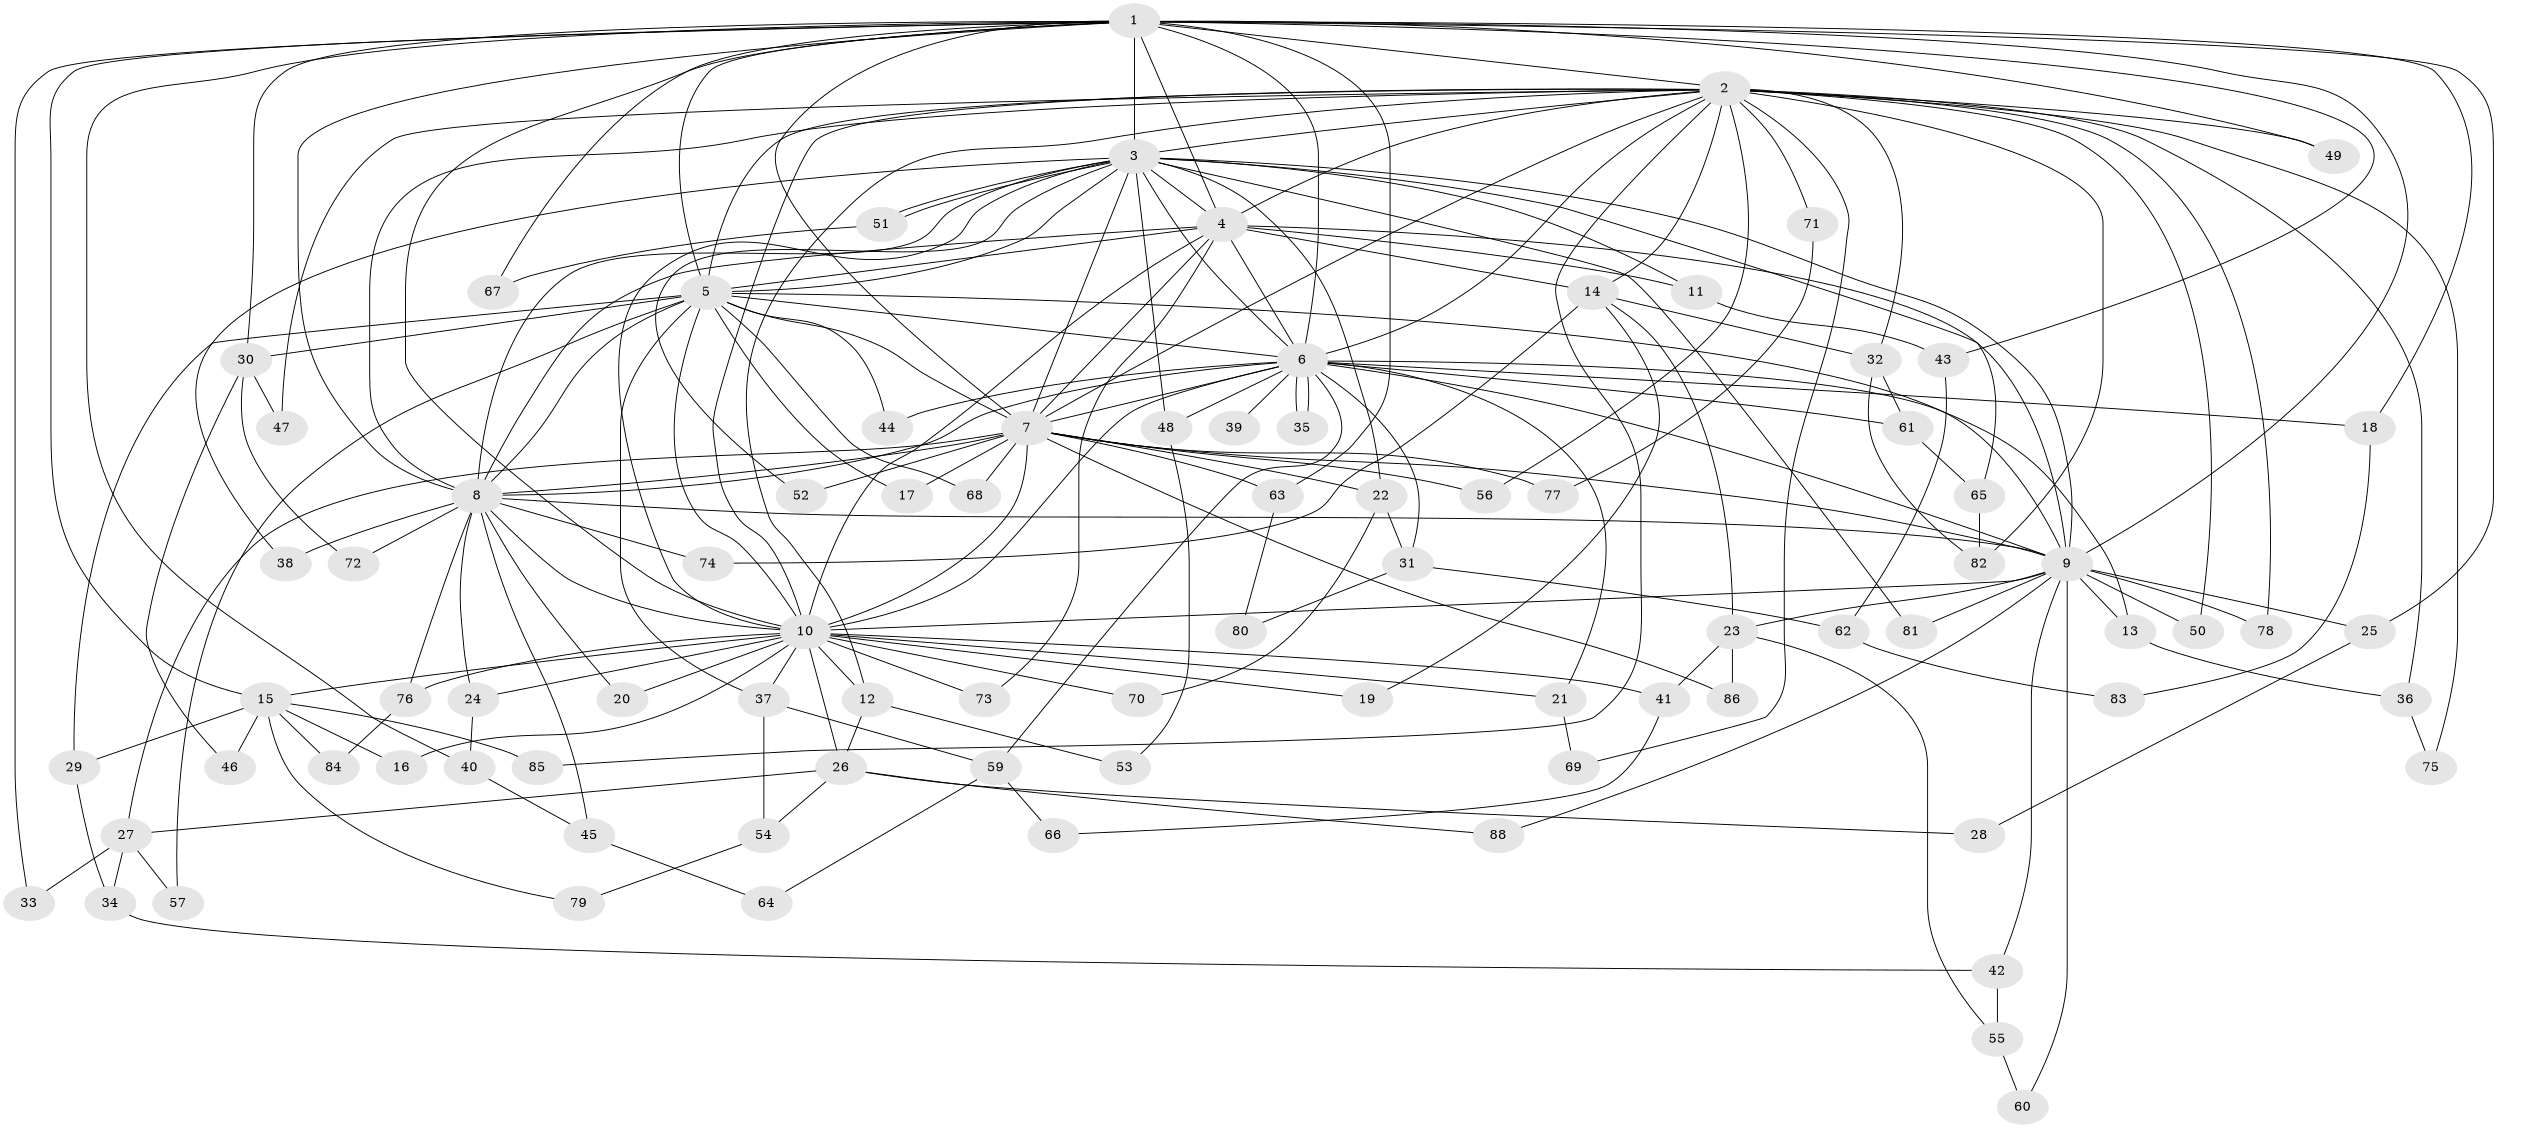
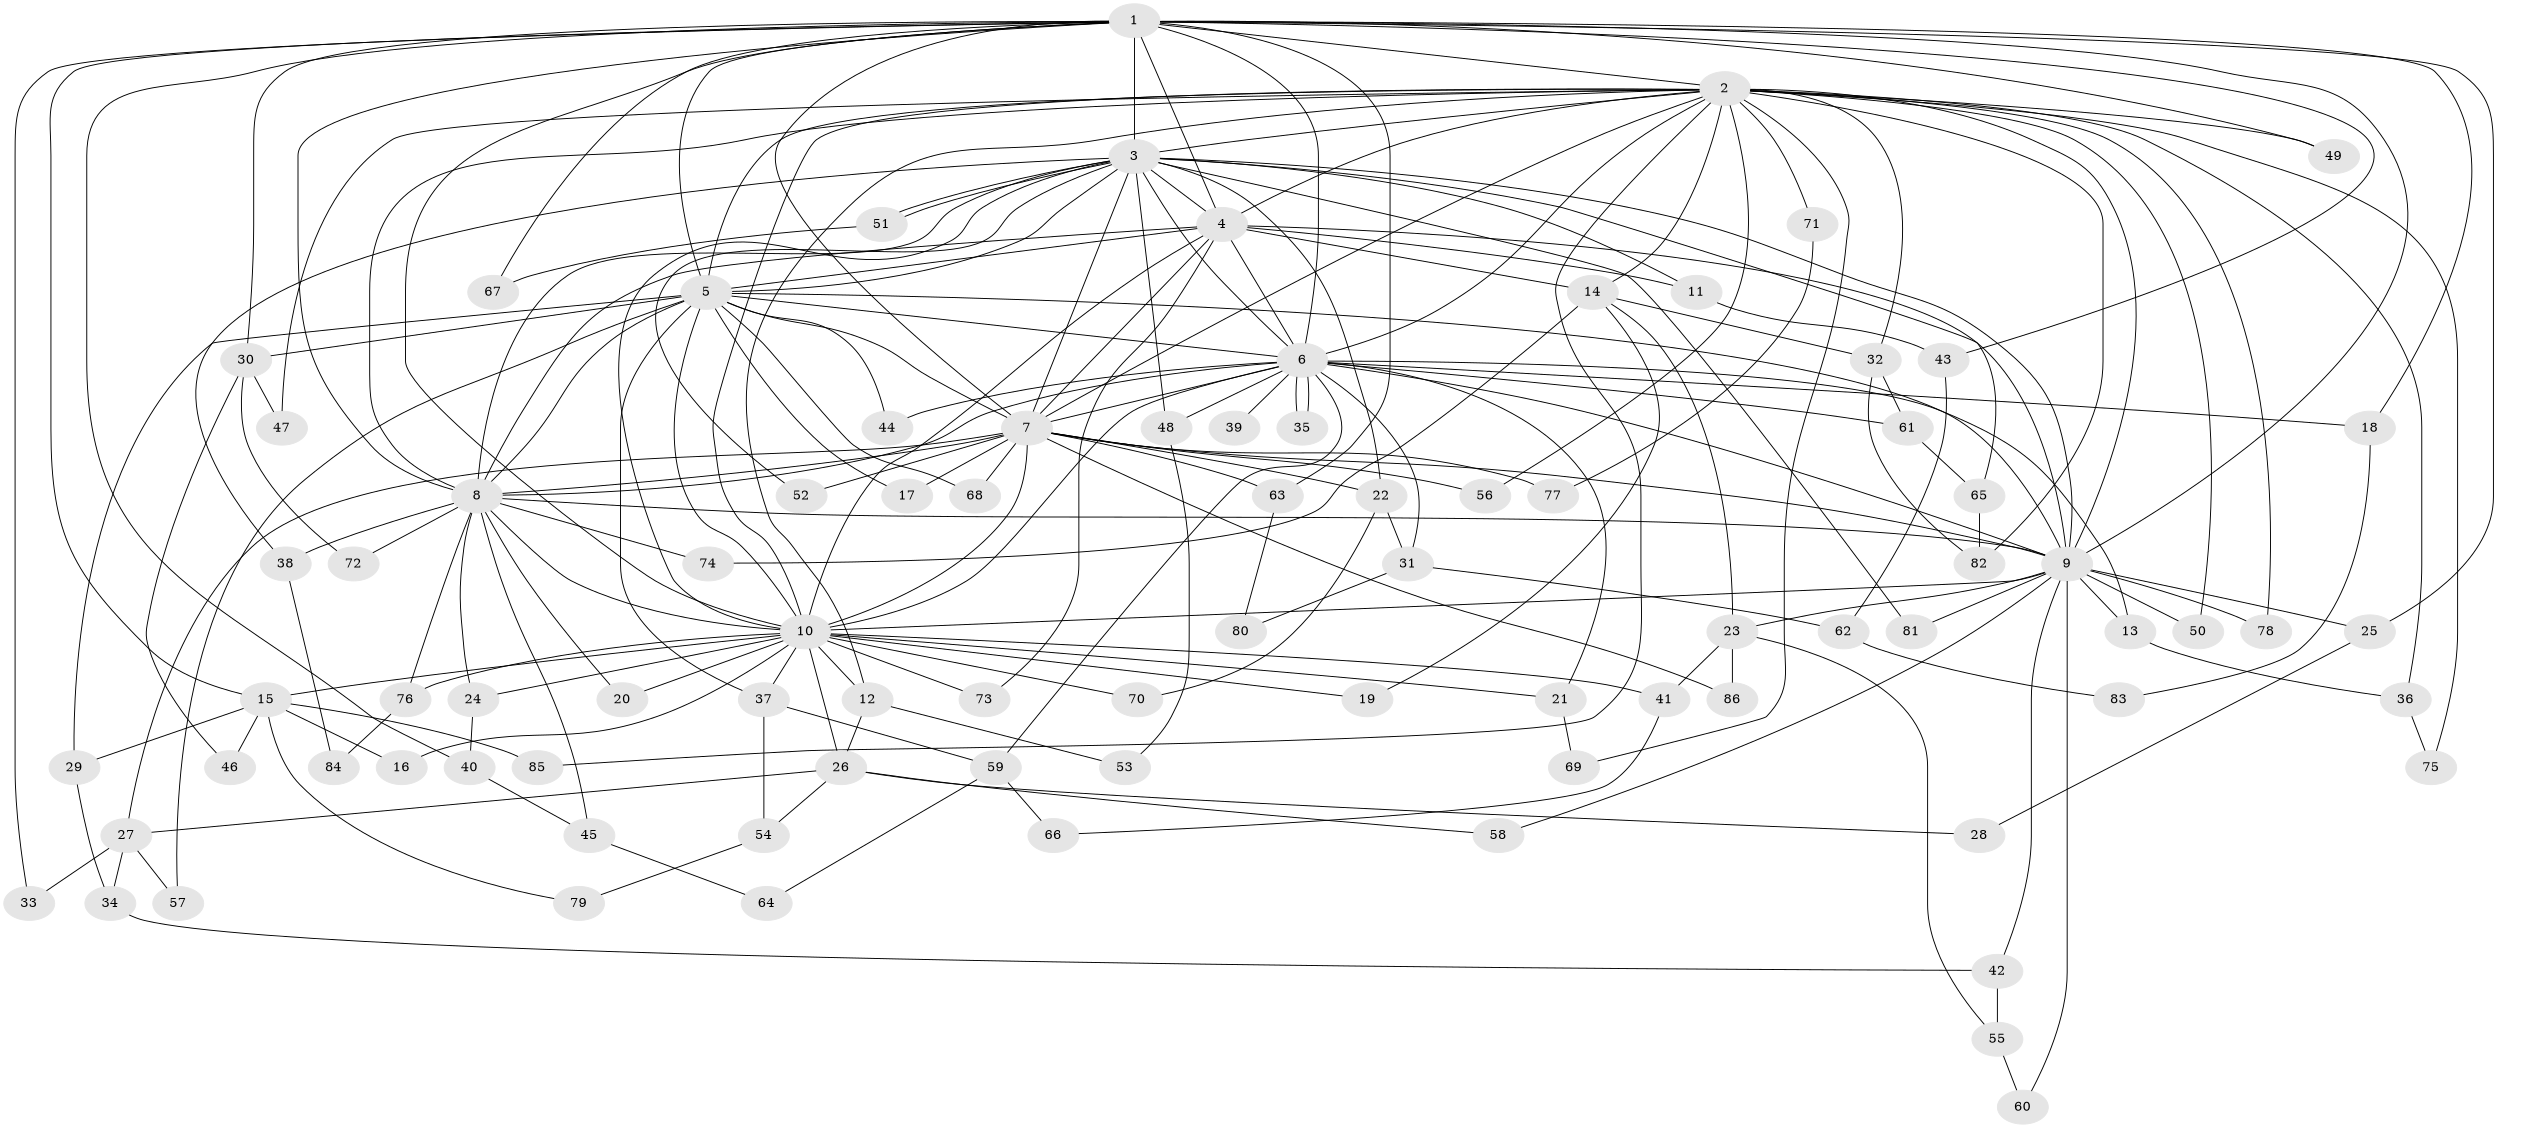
none -> (2102, 188)
(300, 734) -> (309, 662)
(1499, 836) -> (1499, 836)
